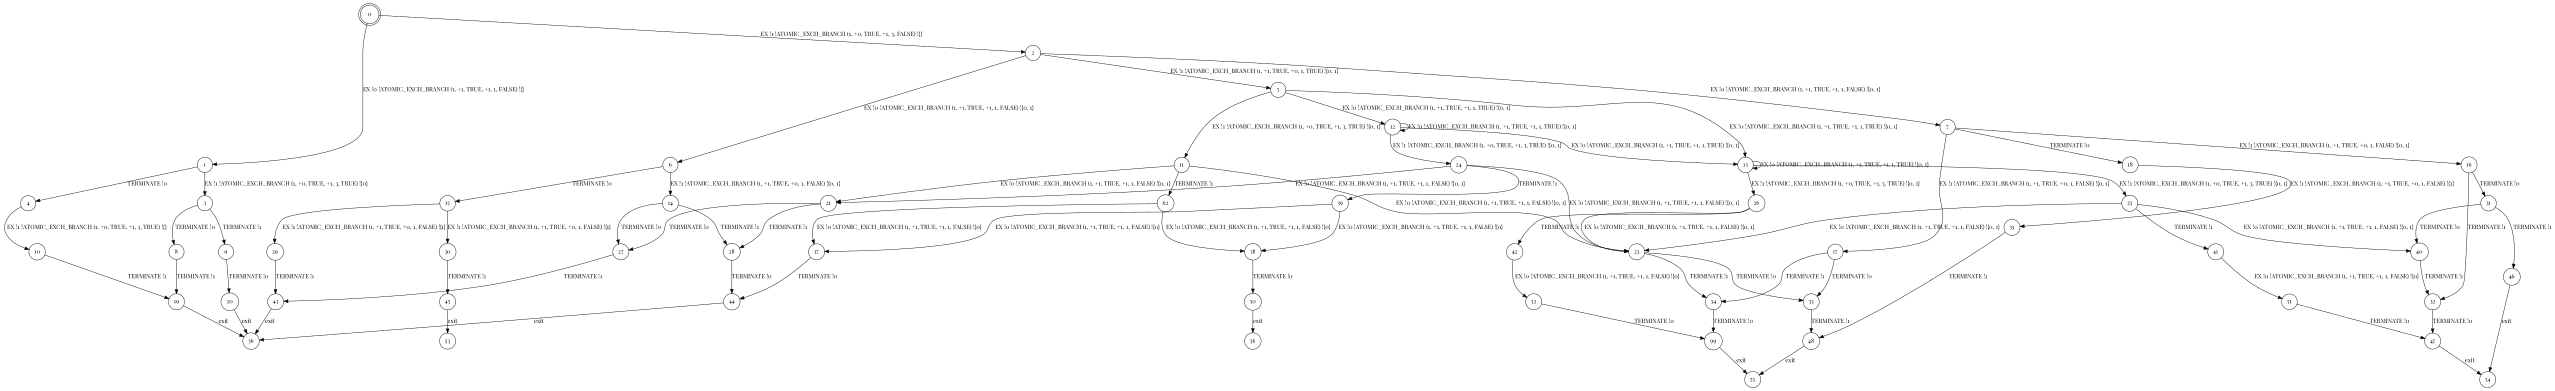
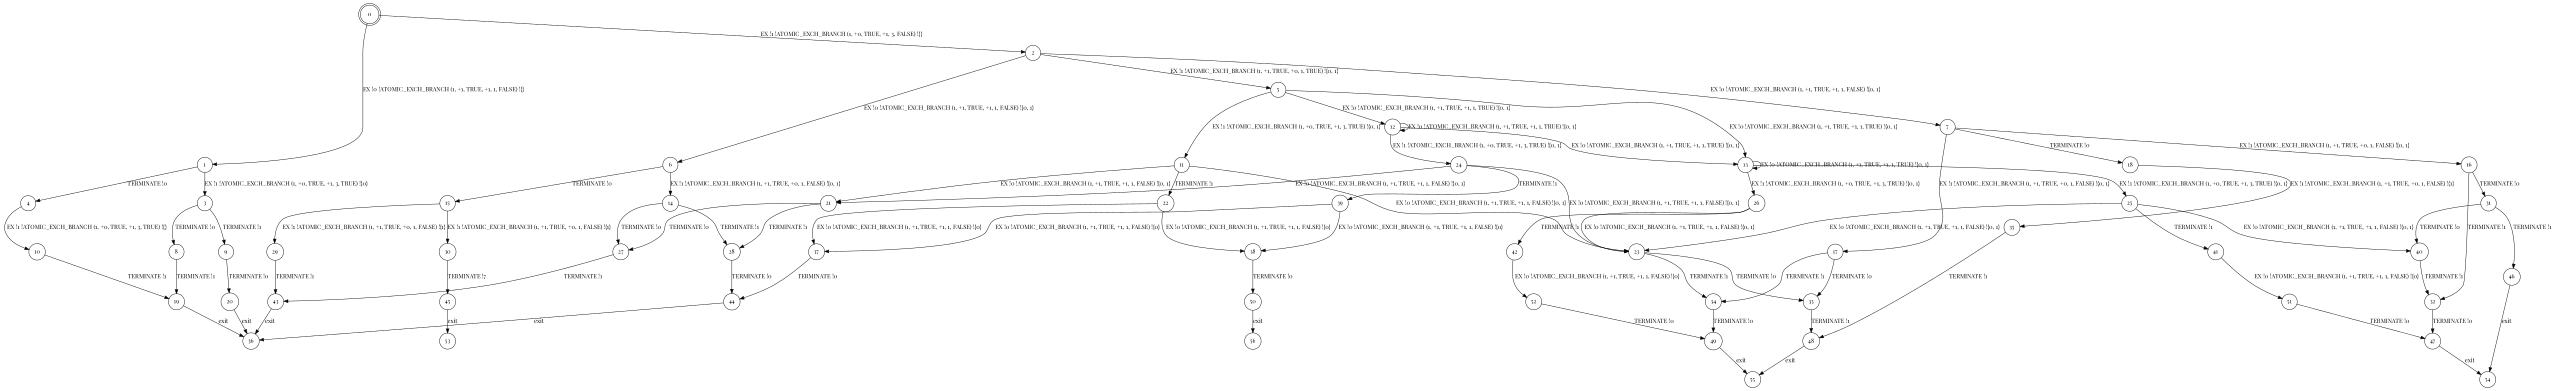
(1166, 203) -> (1166, 203)
(467, 277) -> (467, 277)
(1713, 341) -> (1713, 341)
